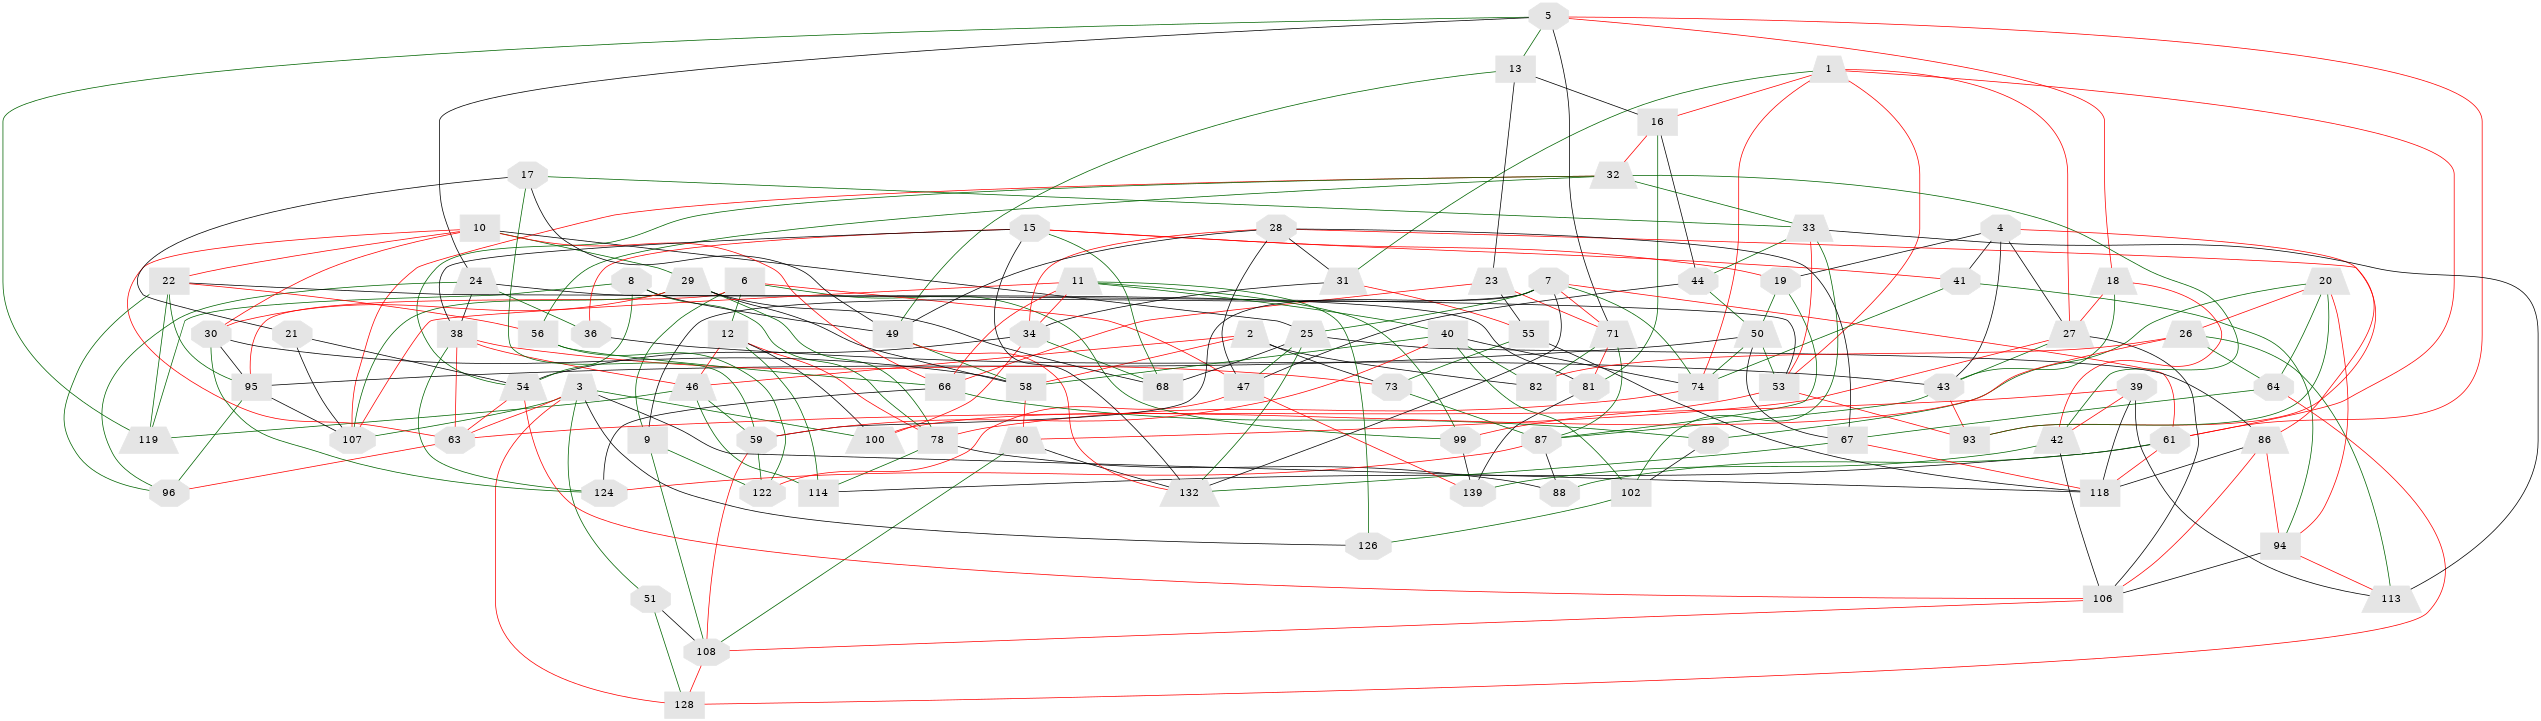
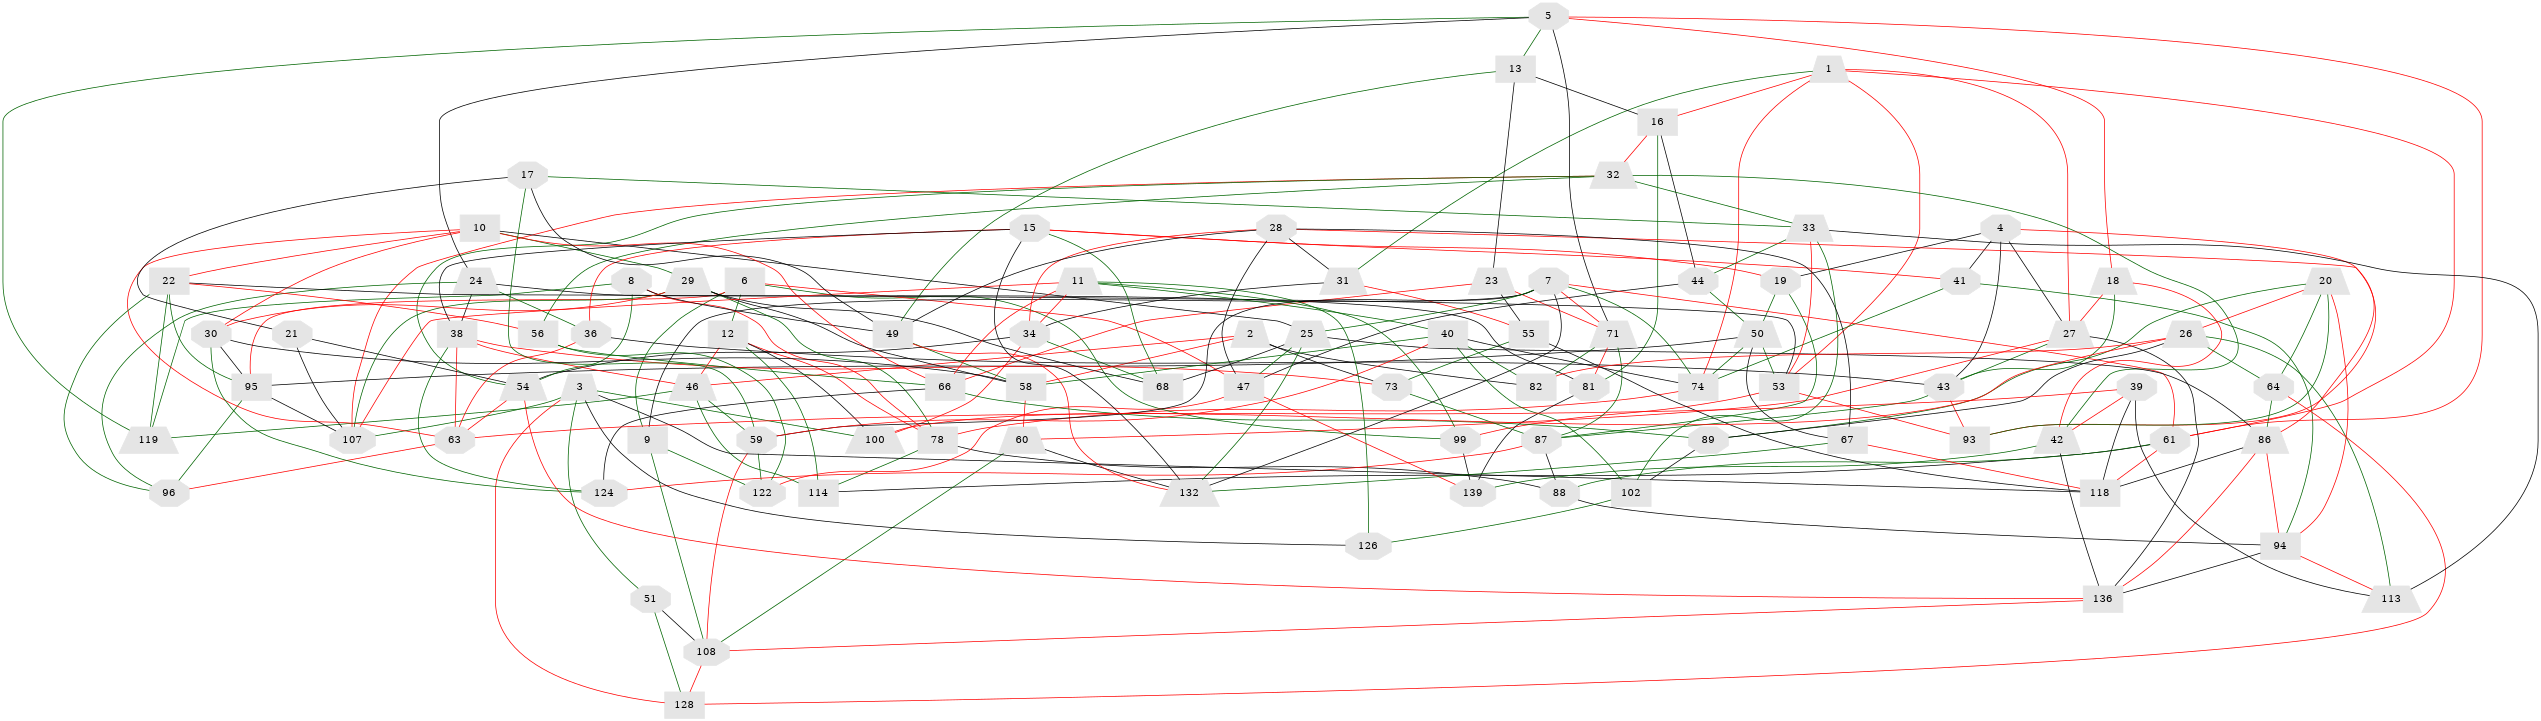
(773, 343) -> (773, 343)
none -> (1964, 410)
(2070, 412) -> (2270, 410)
(516, 415) -> (500, 369)
none -> (1918, 531)
(2103, 599) -> (2103, 599)
